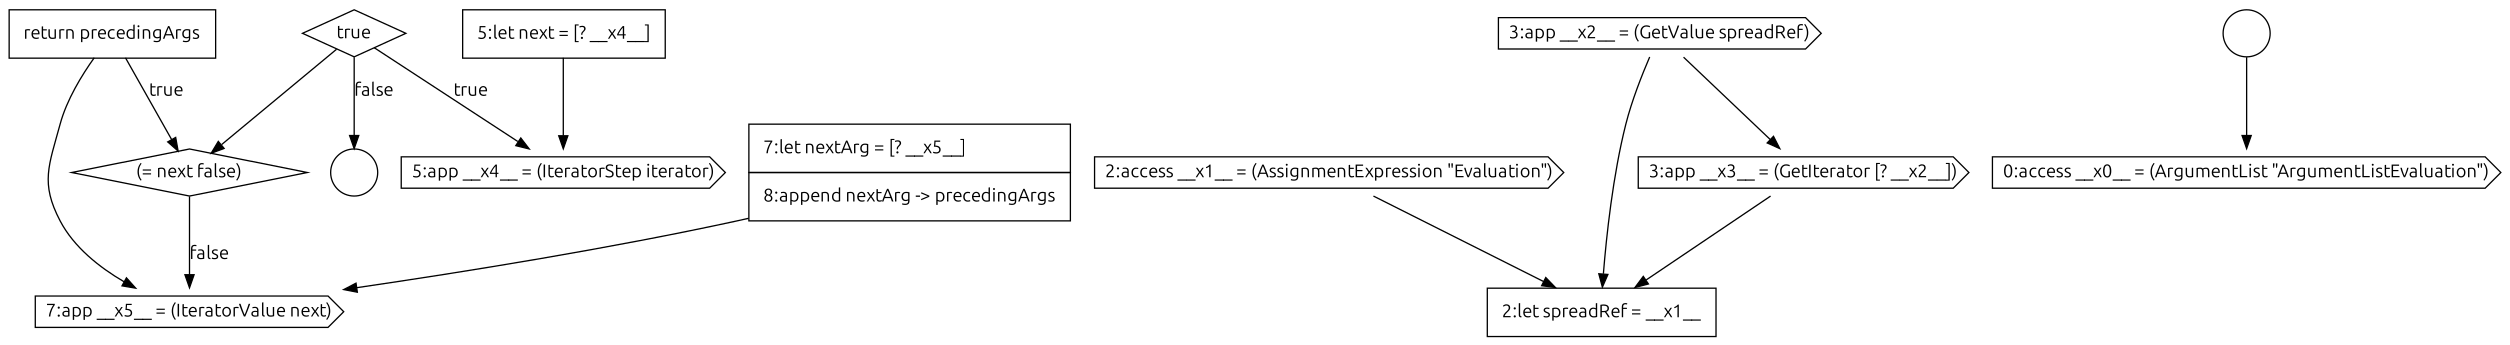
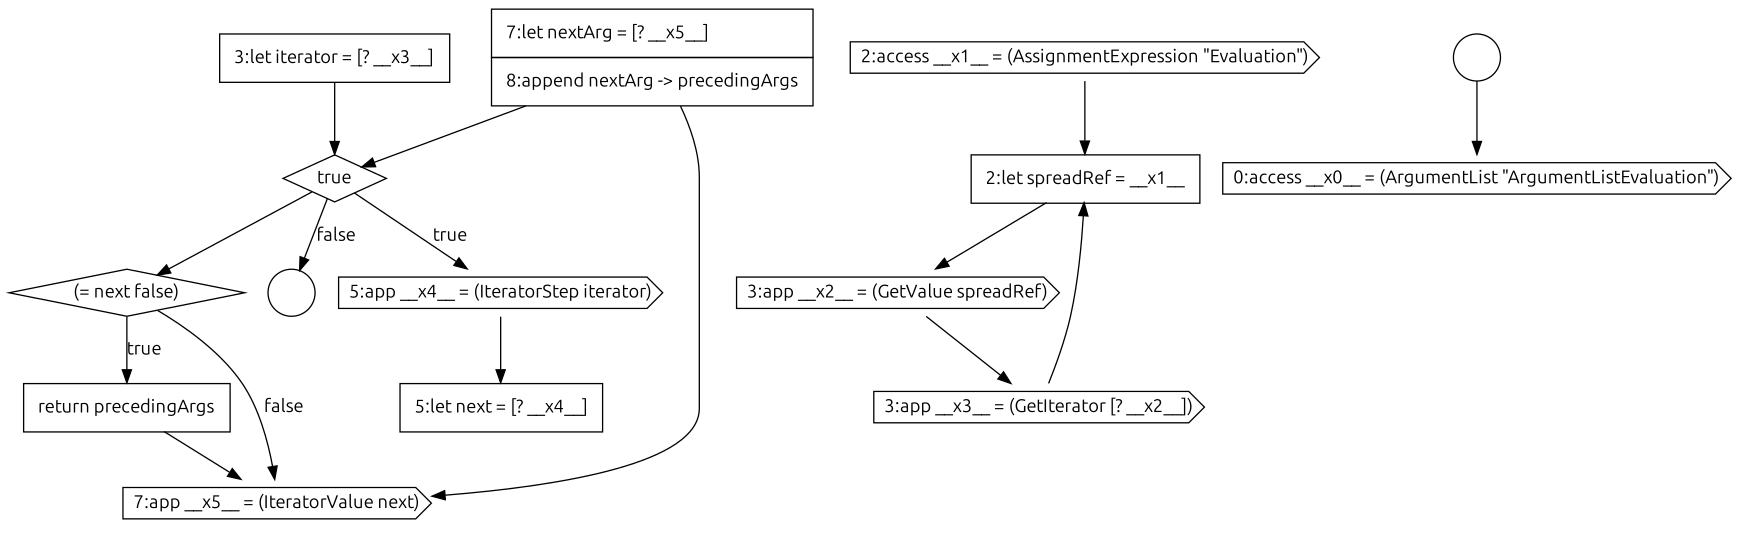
none -> (335, 58)
(563, 97) -> (501, 343)
(149, 99) -> (127, 343)
none -> (450, 134)
(1617, 163) -> (997, 232)
